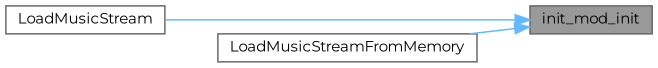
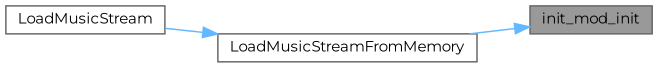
(340, 20) -> (184, 30)
